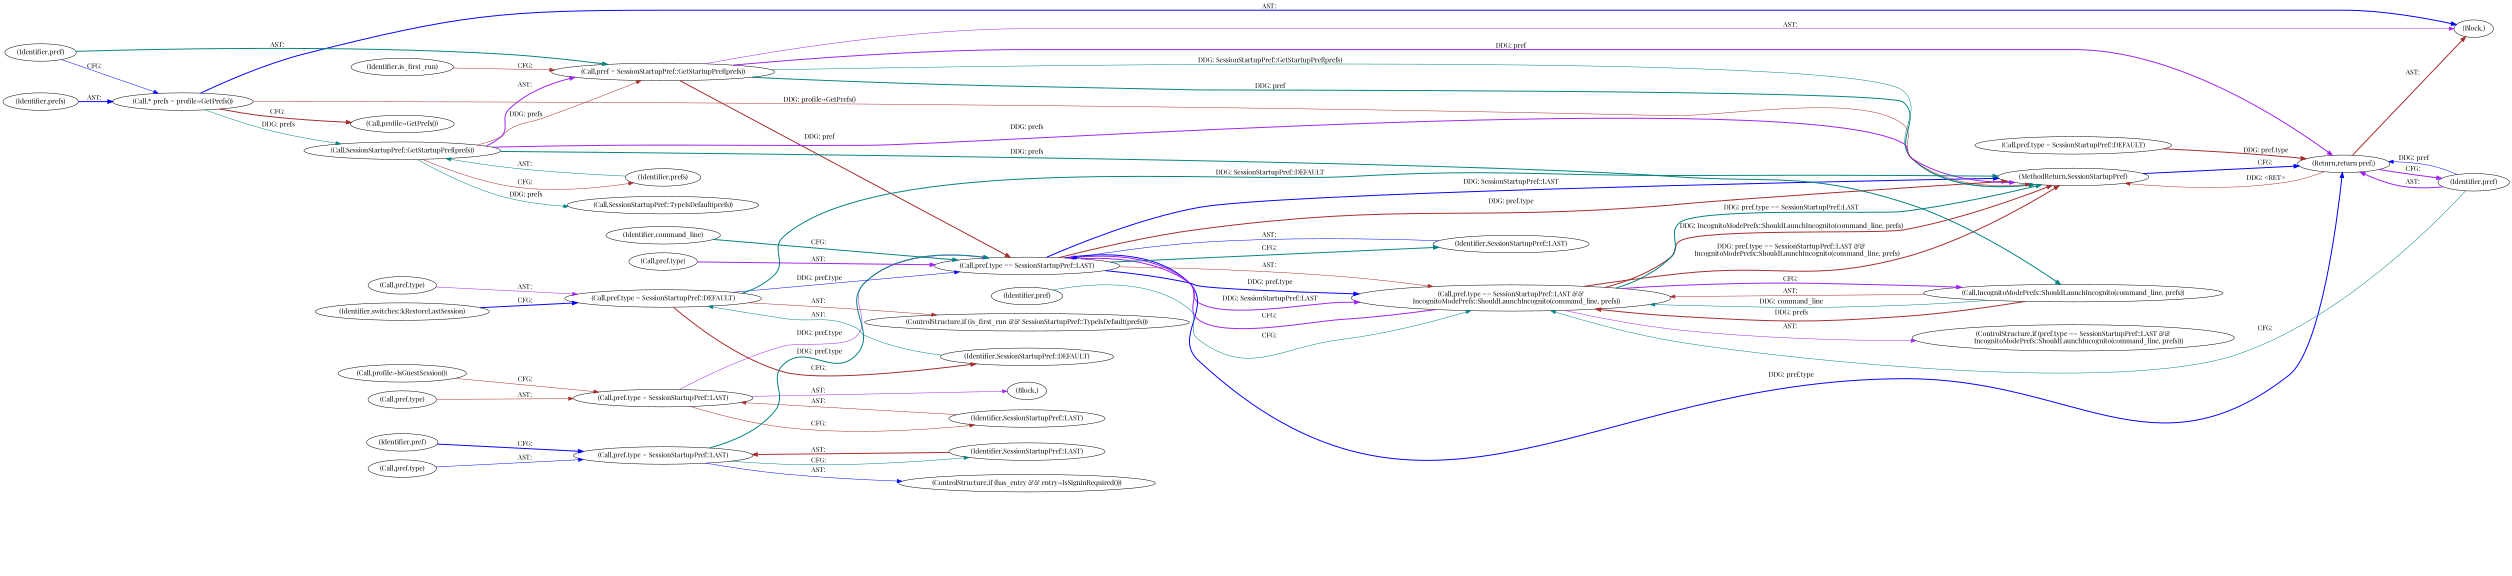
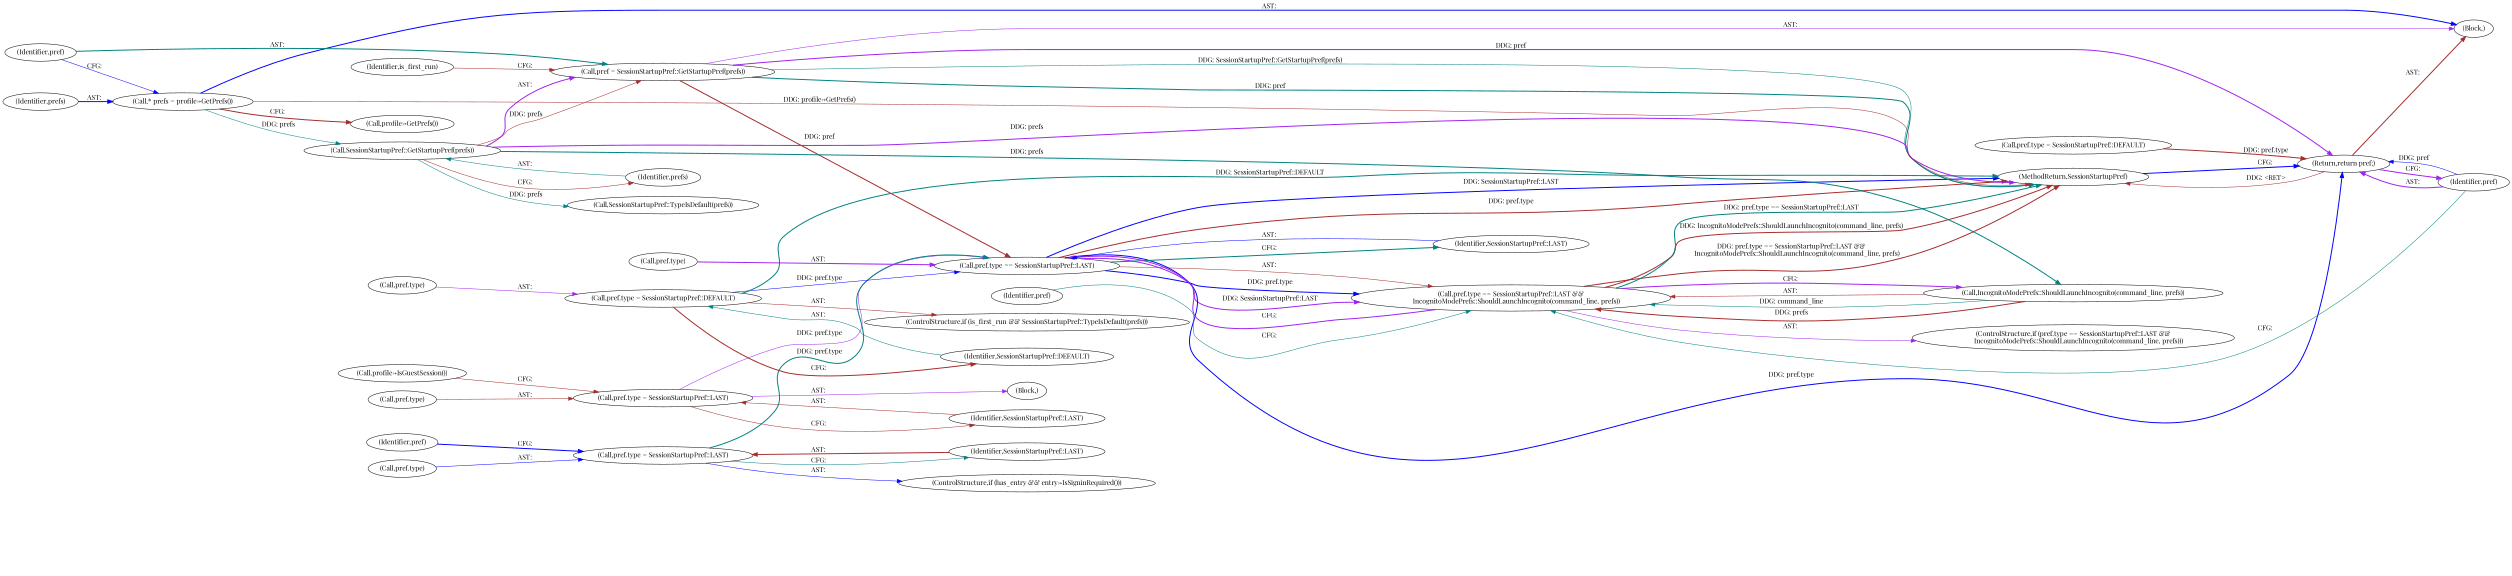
(663, 235) -> none
(402, 312) -> none
